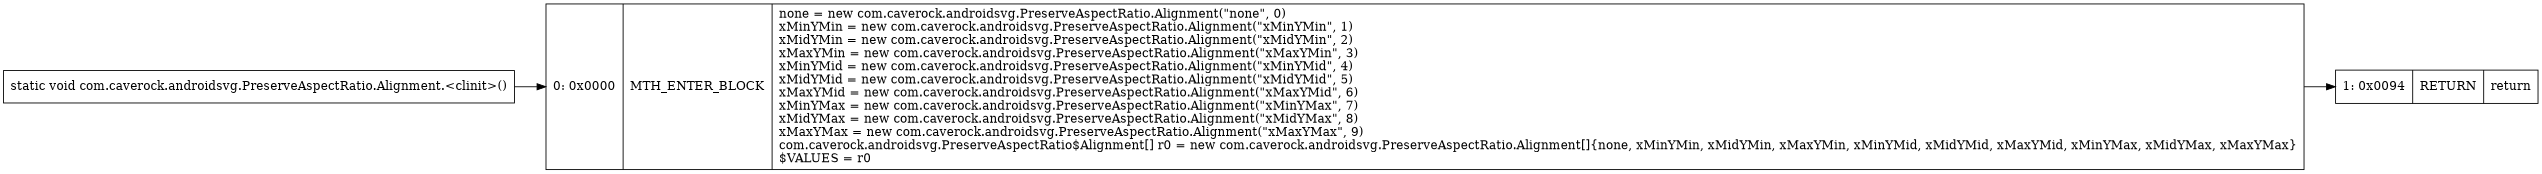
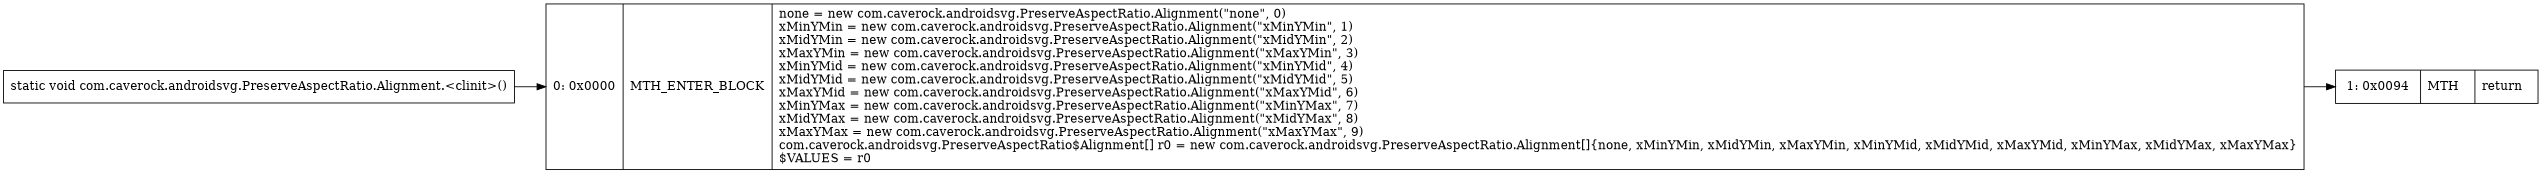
(2448, 86) -> (2443, 86)
